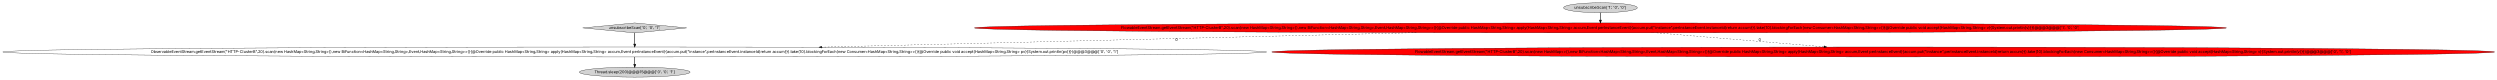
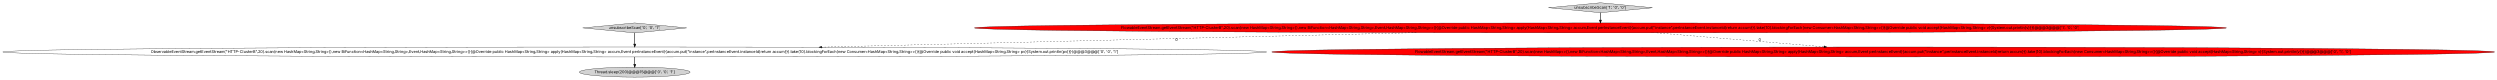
(1600, 8) -> (1600, 8)
